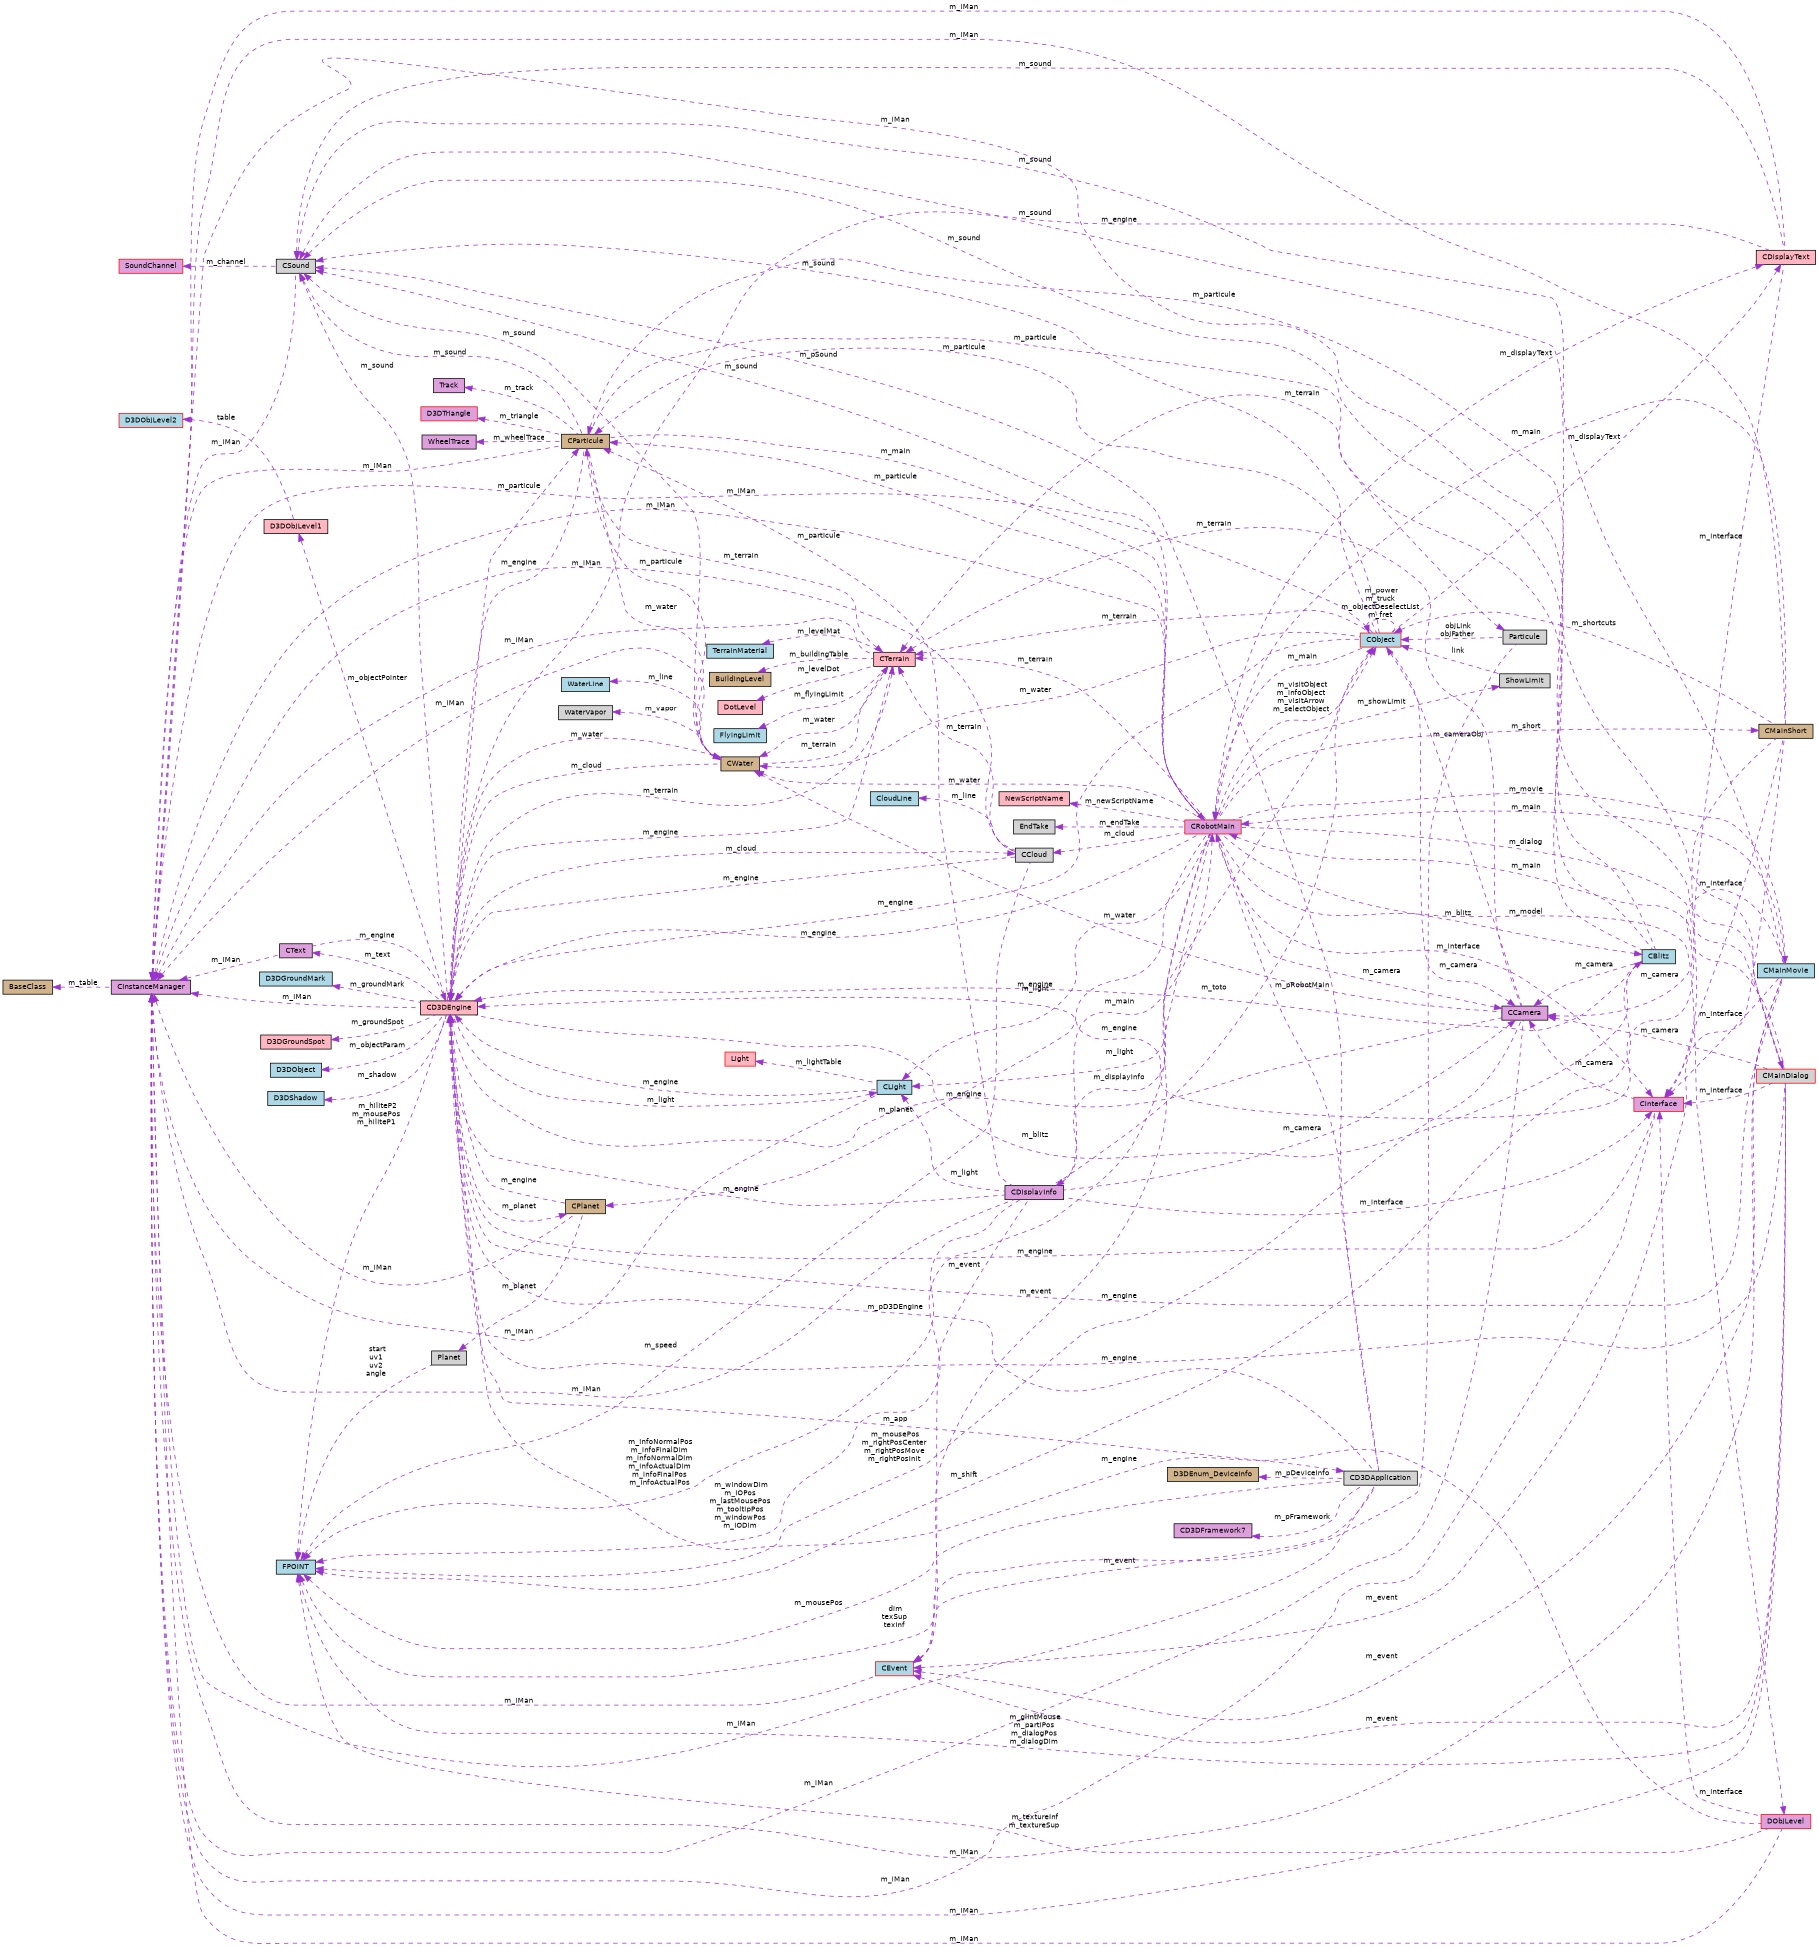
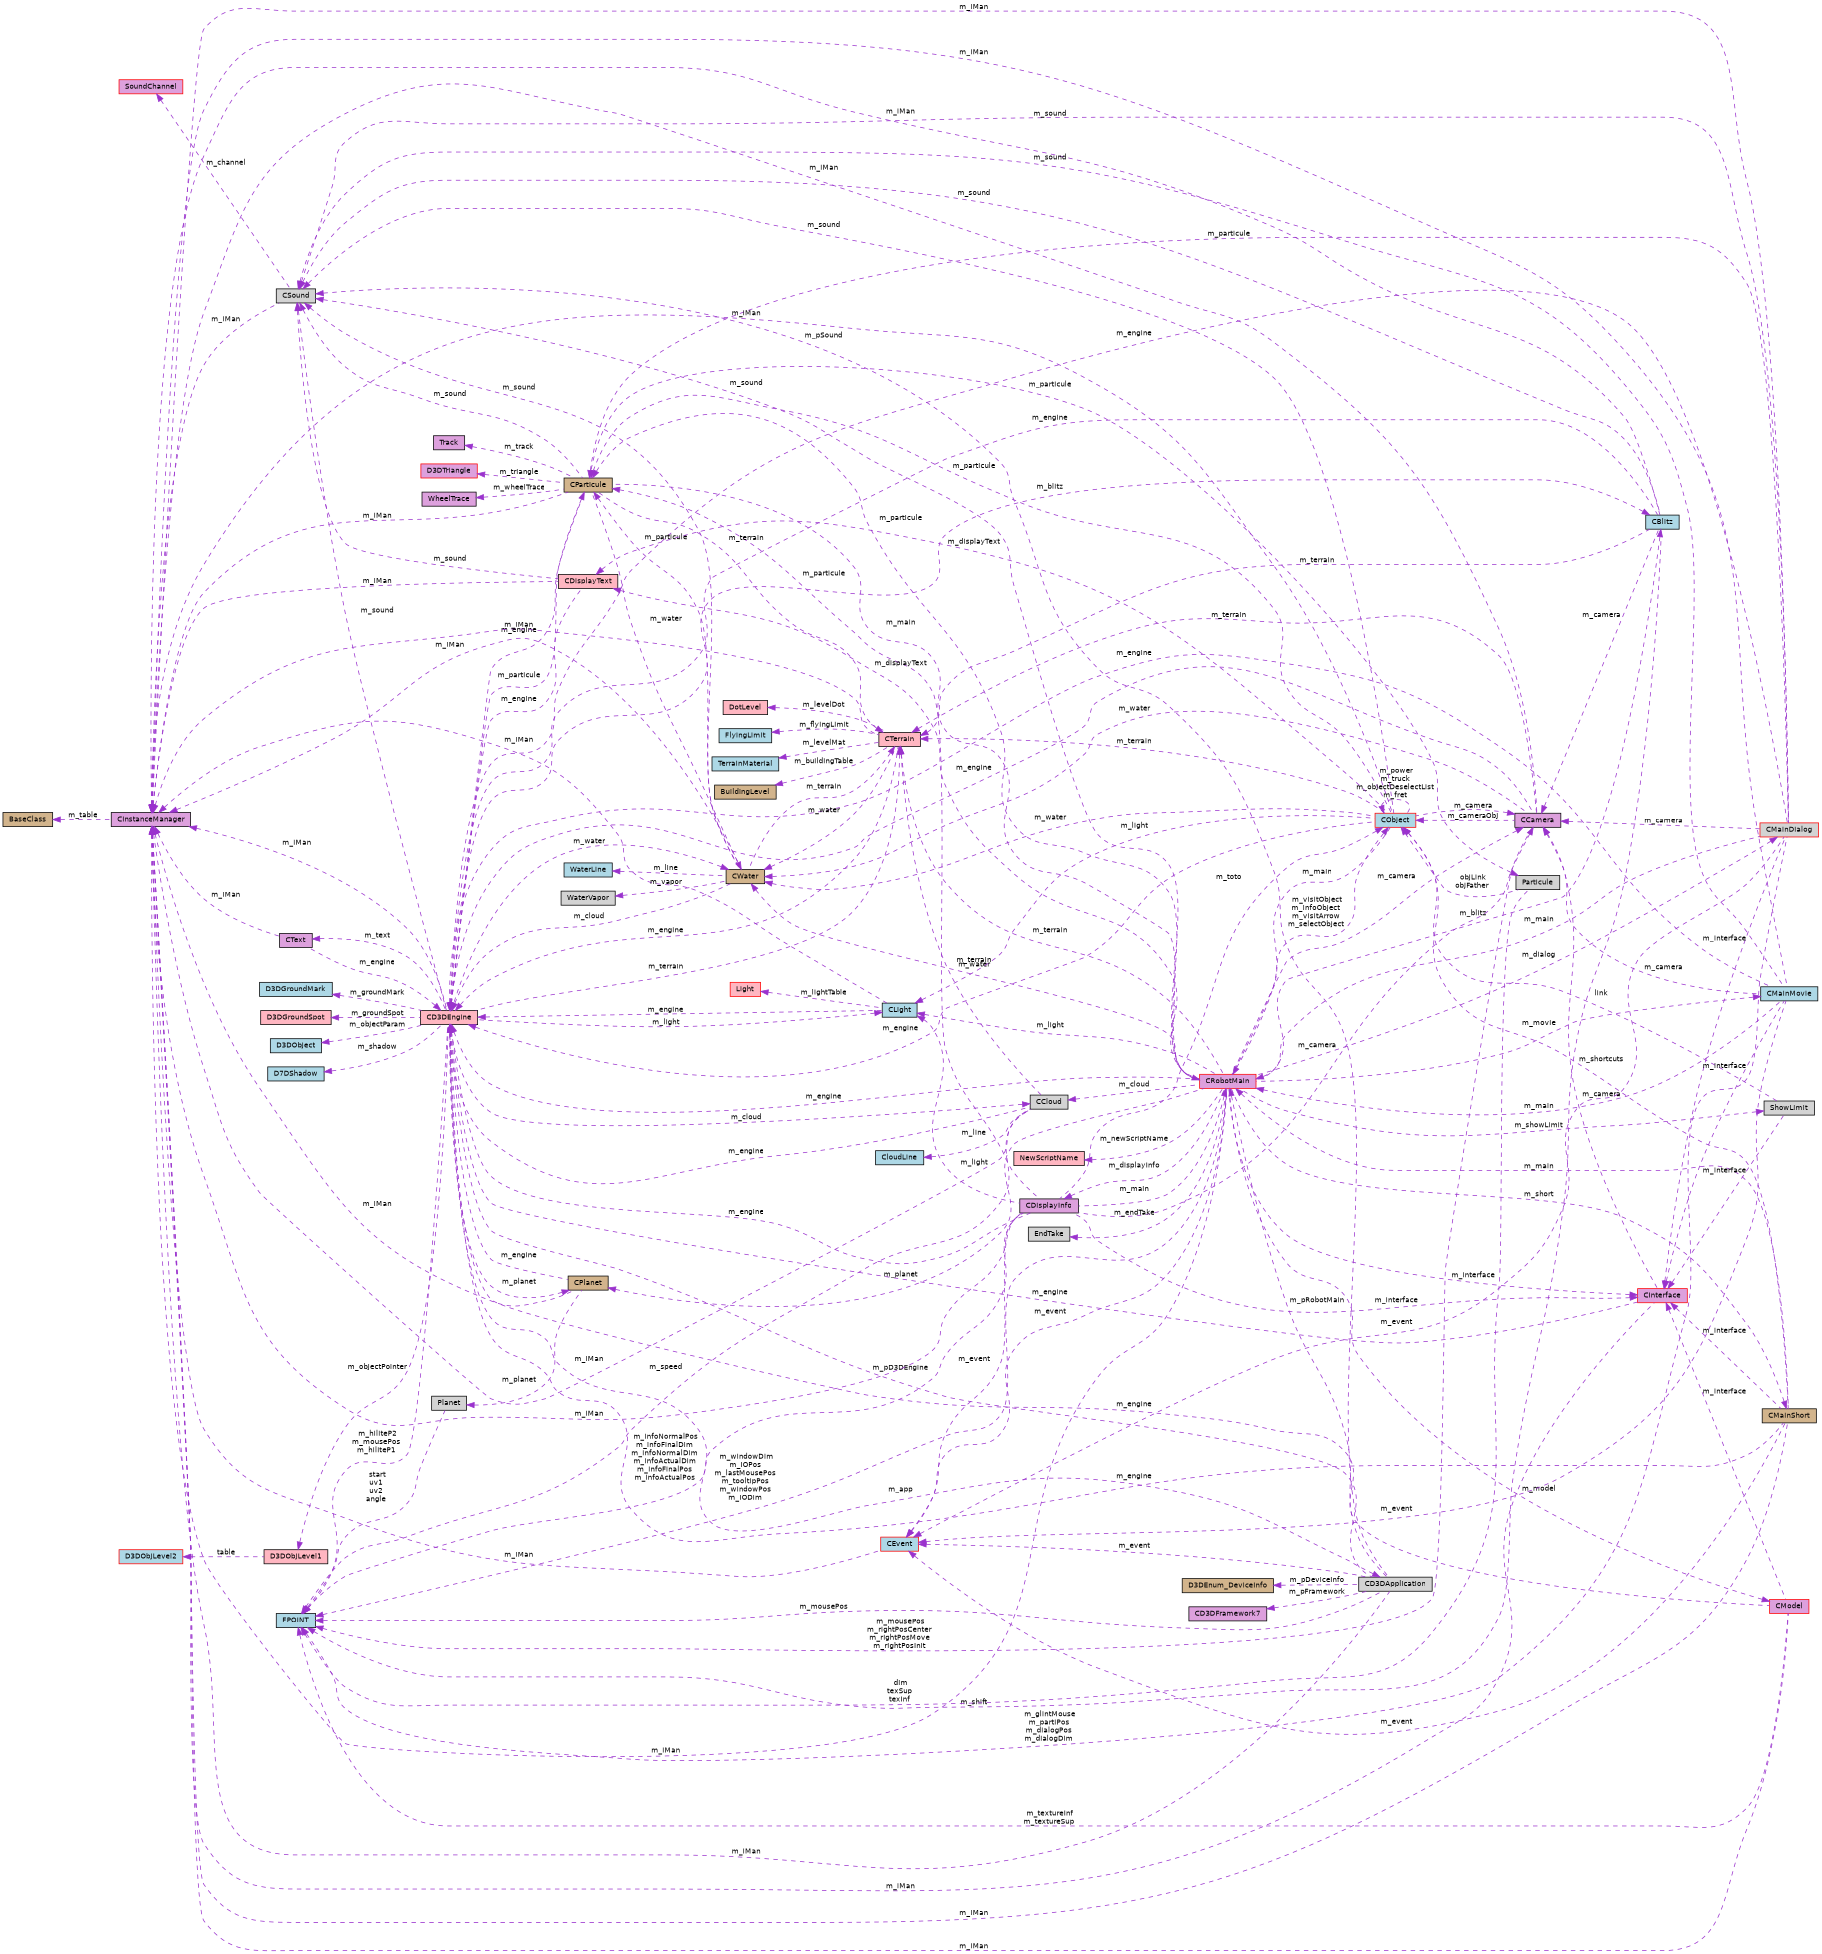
(1721, 679) -> (1728, 1199)
(296, 1098) -> (296, 1074)
(1786, 1822) -> (1789, 1606)
